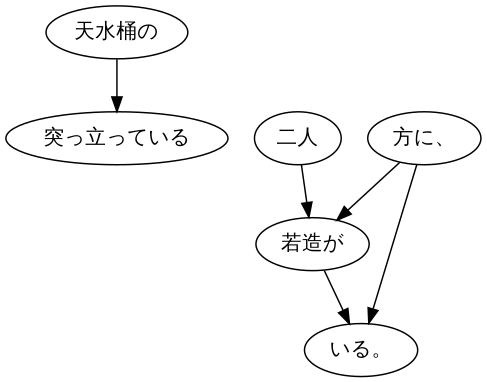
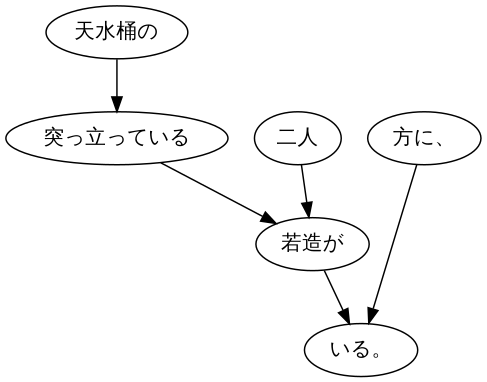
(374, 186) -> (212, 190)
